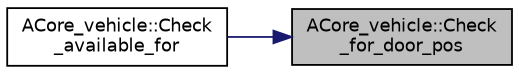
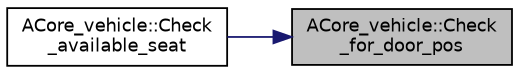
(117, 37) -> (117, 37)
